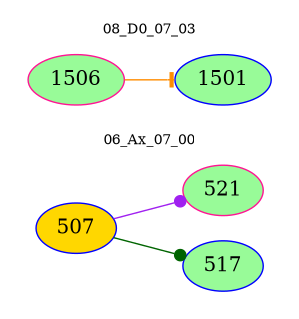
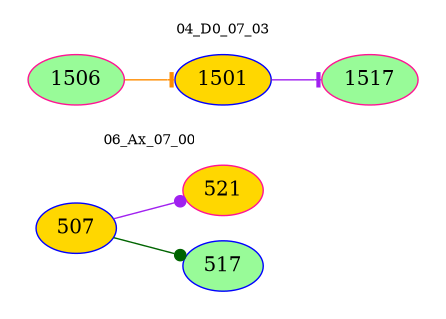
(150, 30) -> (223, 30)
(223, 80) -> (223, 80)
none -> (370, 80)
(223, 190) -> (223, 190)
